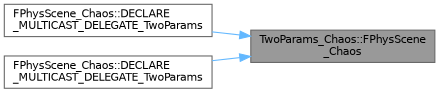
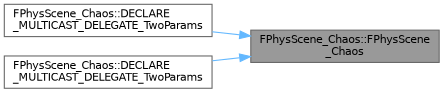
(343, 46) -> (345, 46)
